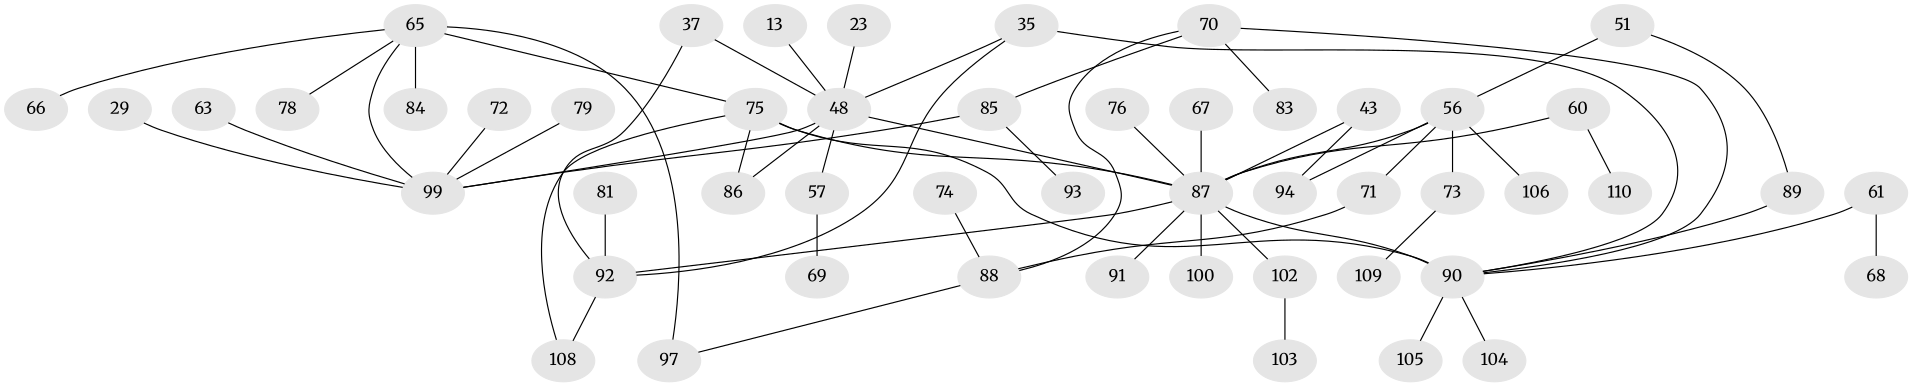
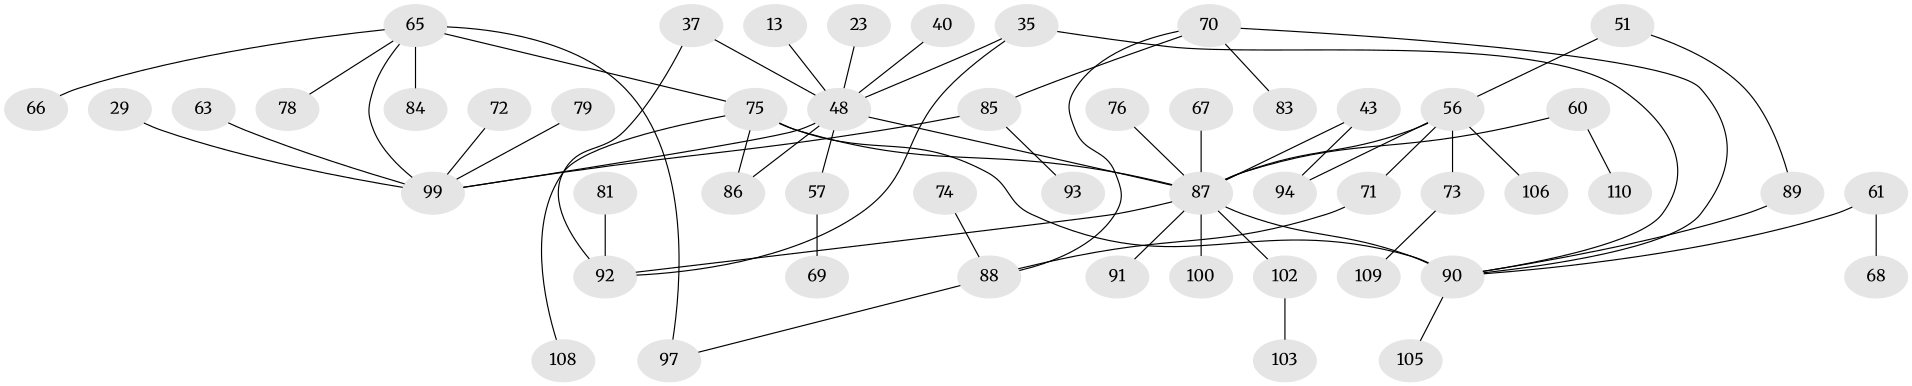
none -> (943, 26)
(584, 319) -> none
(1494, 361) -> none
